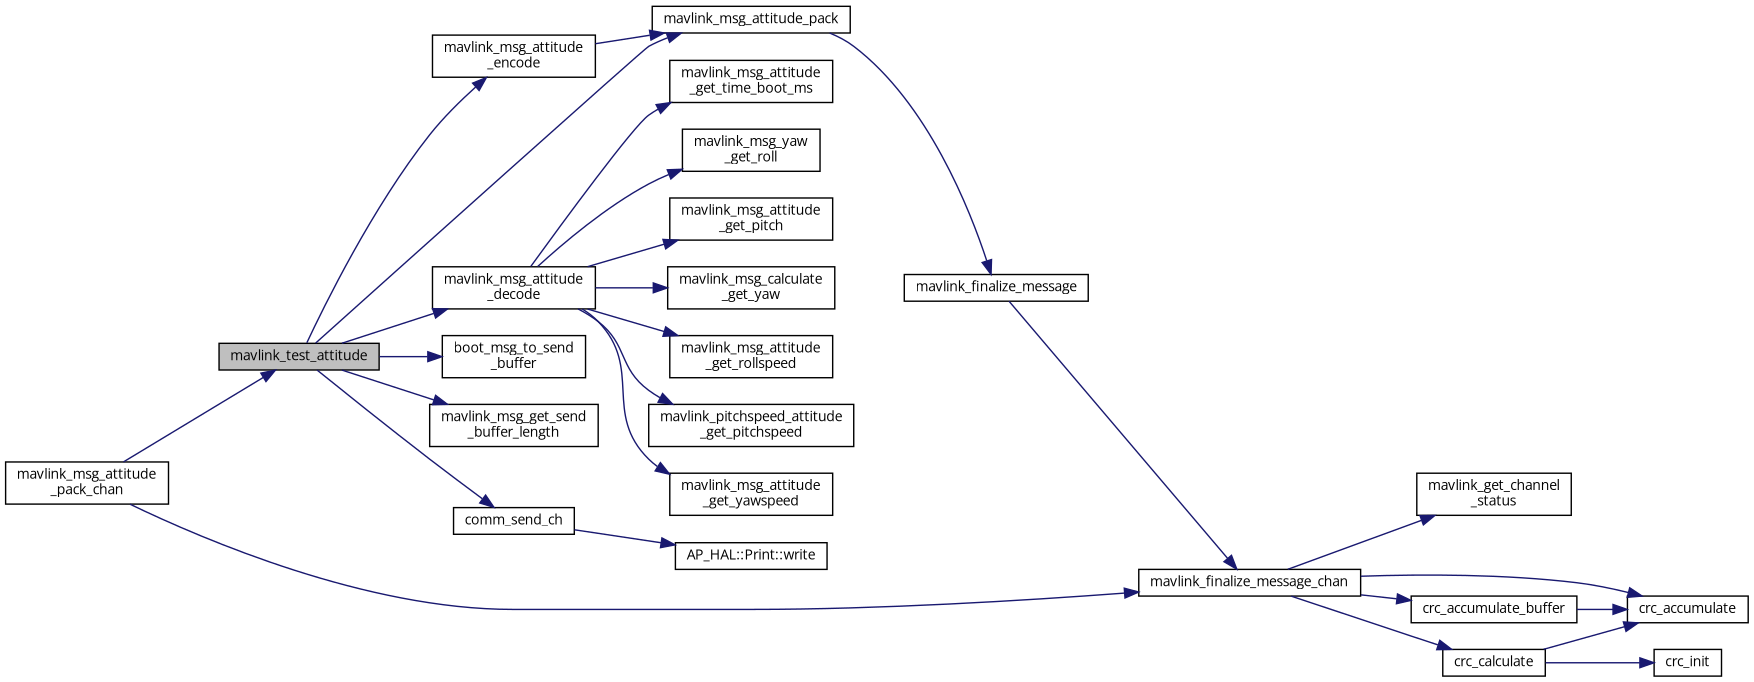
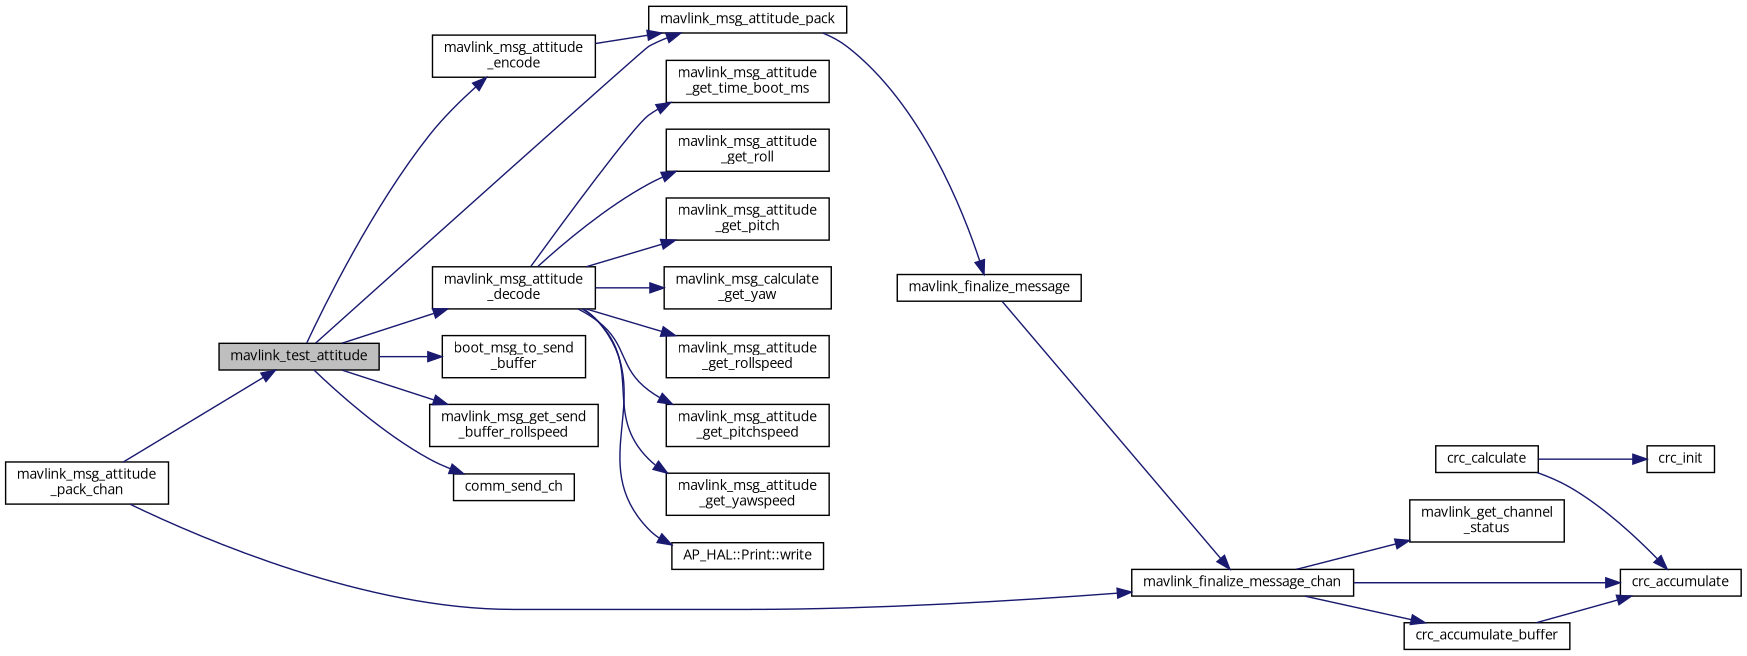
(751, 150) -> (748, 150)
(514, 425) -> (514, 425)
(751, 425) -> (748, 425)
(618, 536) -> (621, 436)
(1365, 621) -> none
